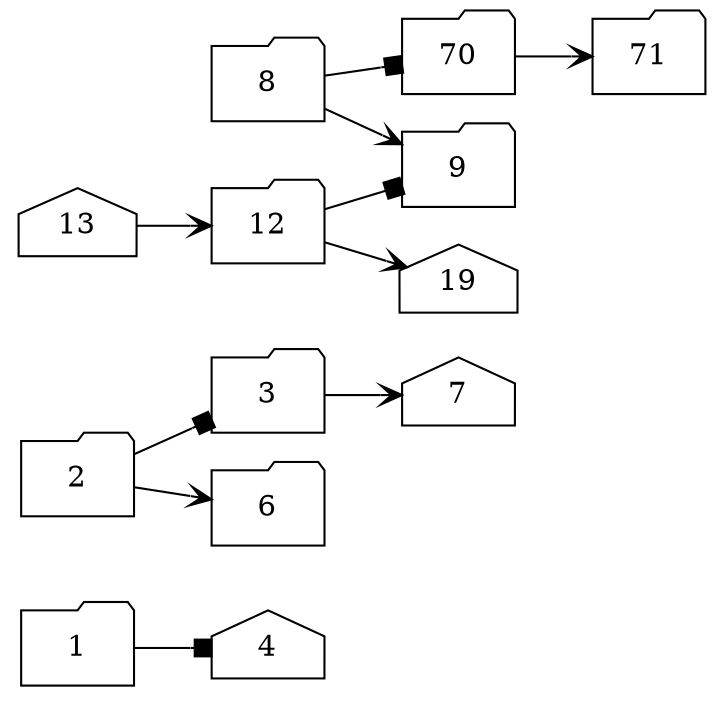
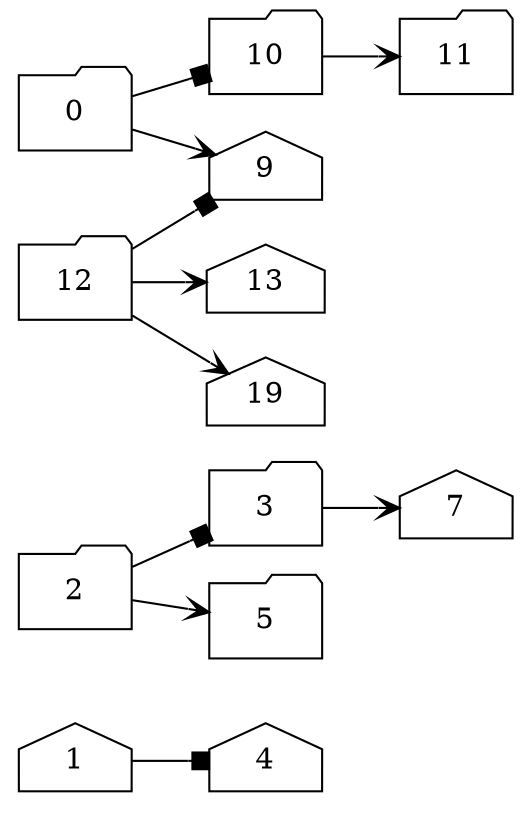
(459, 56) -> (266, 56)
(649, 56) -> (456, 56)
(268, 84) -> (75, 113)
(459, 169) -> (266, 169)
(163, 226) -> (159, 282)
(268, 508) -> (266, 621)
(78, 648) -> (75, 761)
